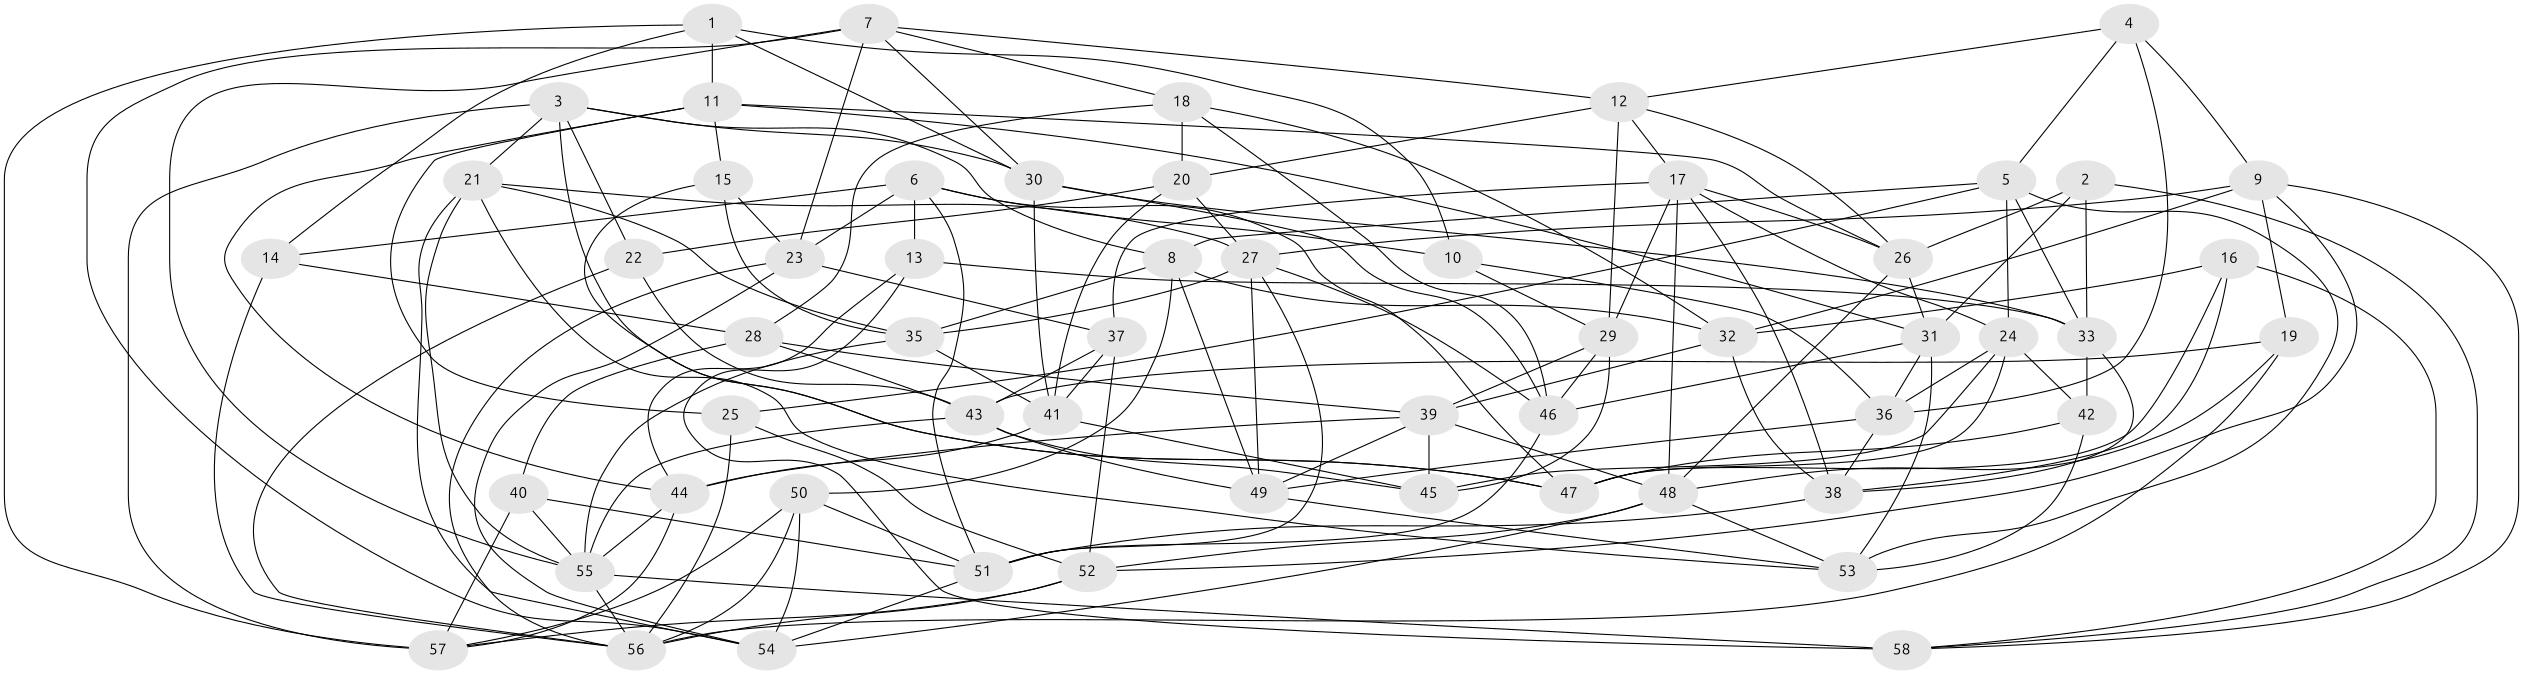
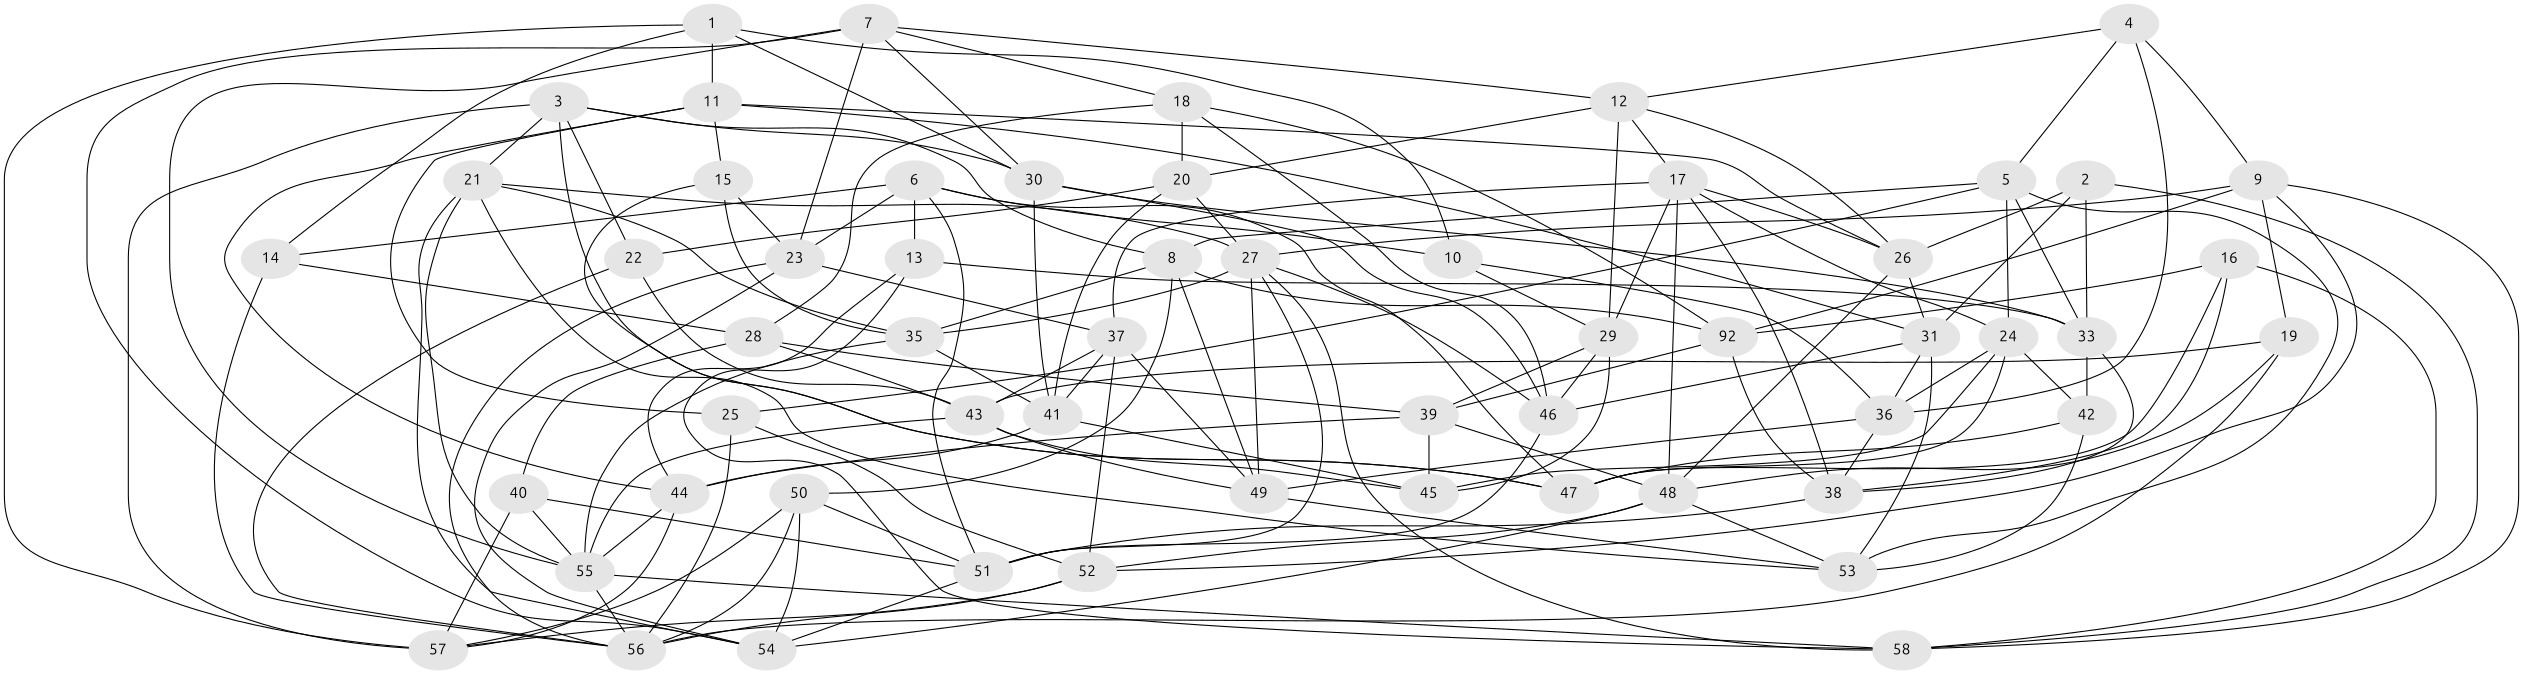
(1728, 337) -> (1728, 337)
(1344, 455) -> (1188, 415)
none -> (1489, 576)
